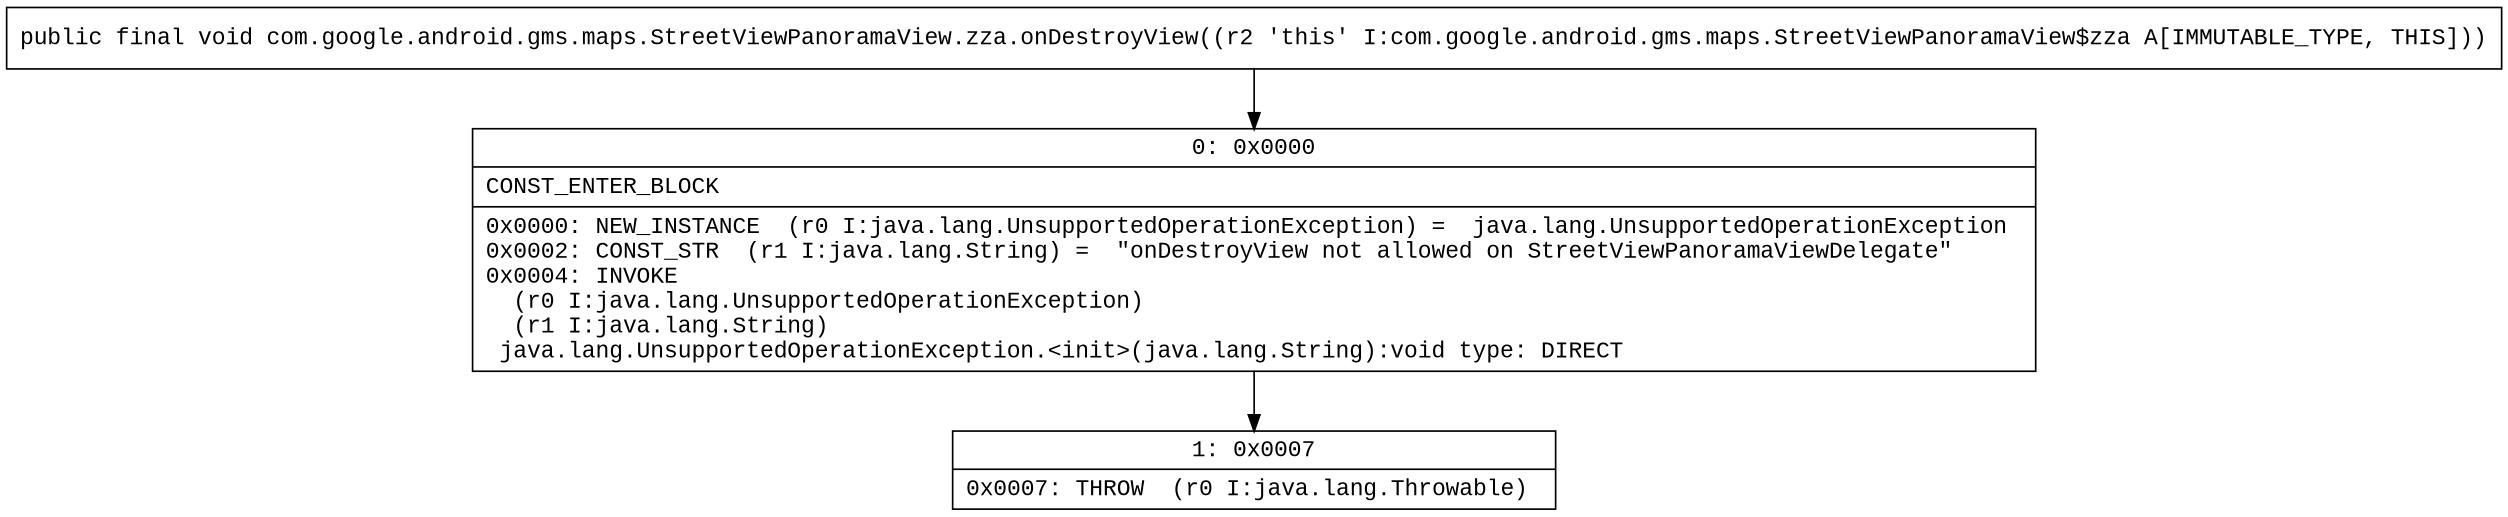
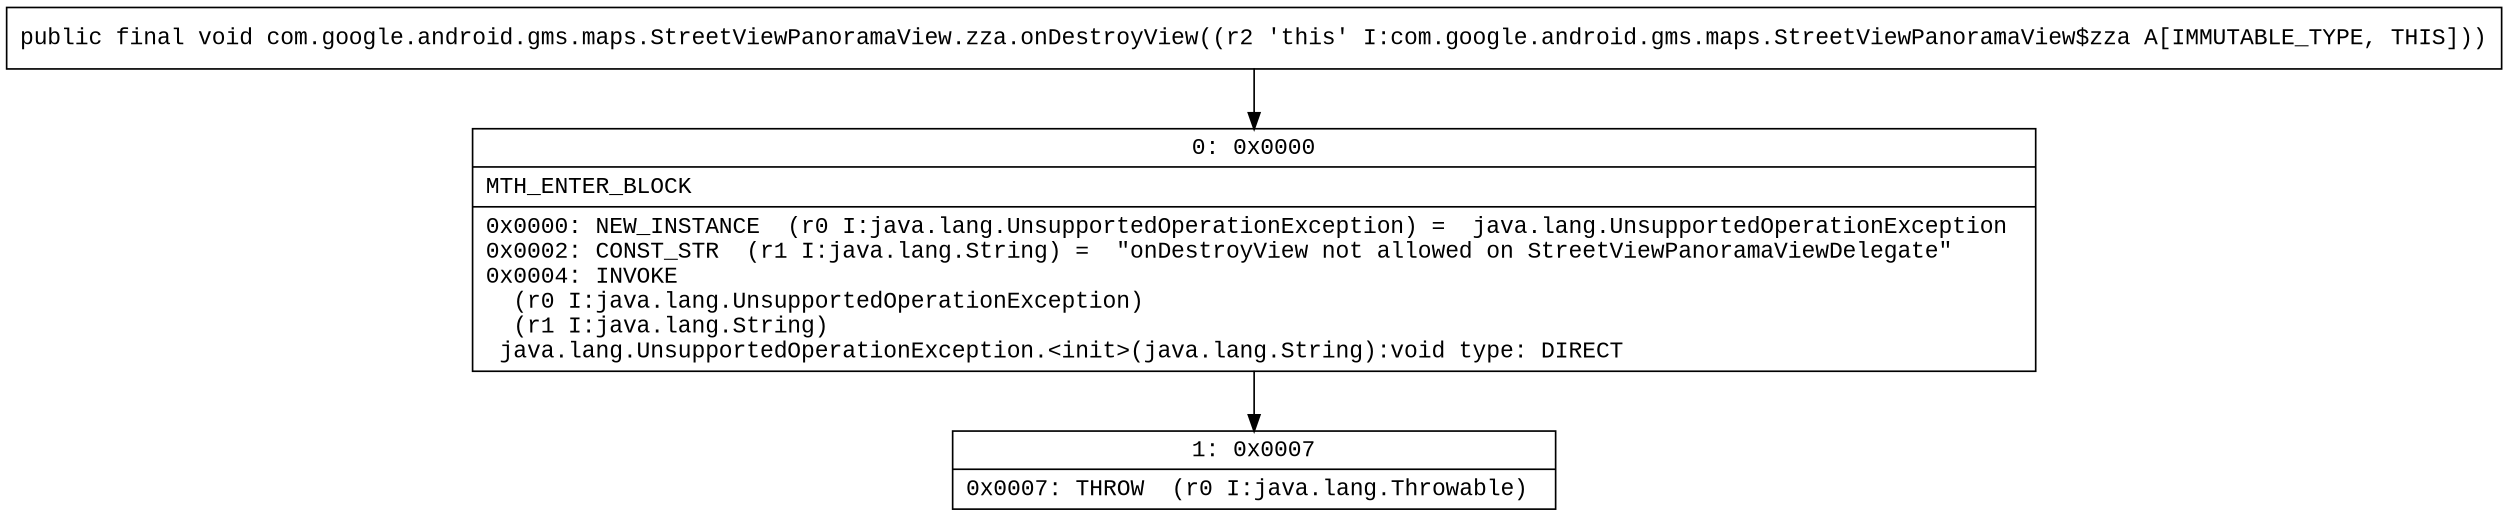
(603, 186) -> (589, 186)
